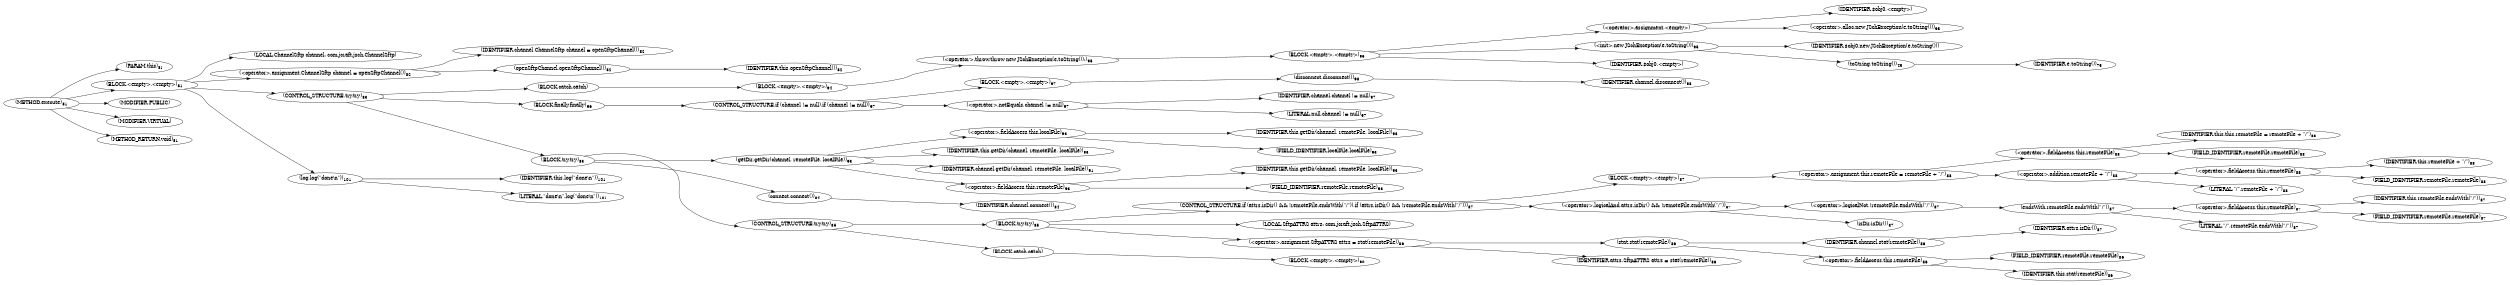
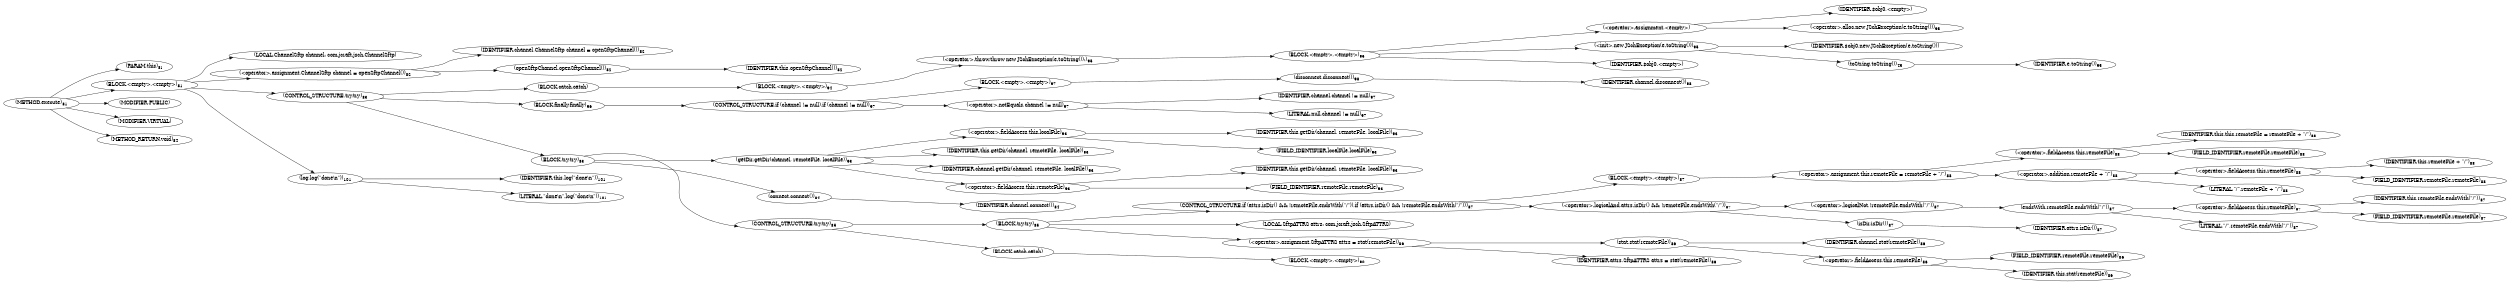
(2099, 64) -> (2099, 64)
(176, 139) -> (176, 139)
(1091, 169) -> (1091, 169)
(1975, 236) -> (1960, 227)
